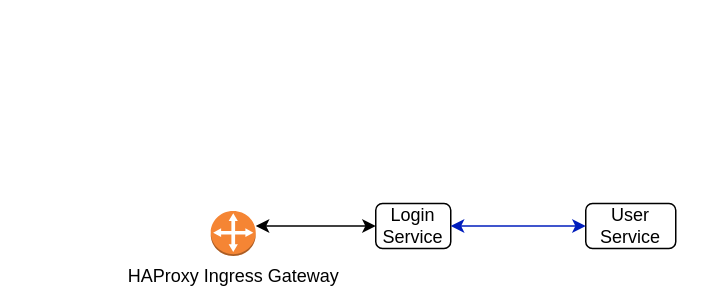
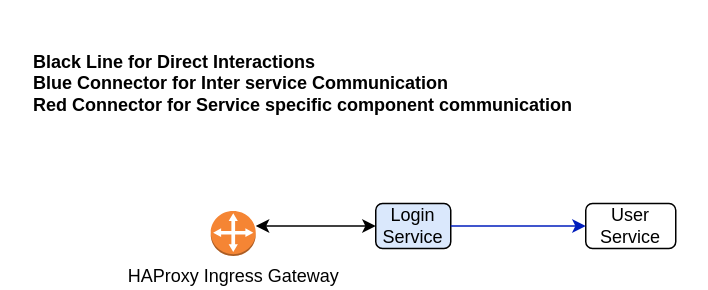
none -> (323, 83)
(413, 226) -> (413, 226)
(462, 226) -> (458, 226)
